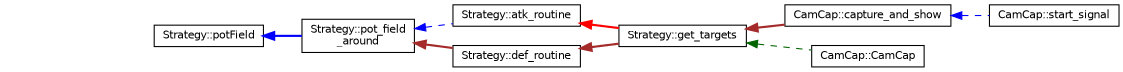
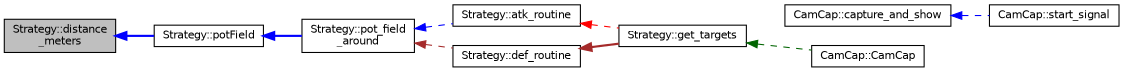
(605, 26) -> (605, 26)
(771, 26) -> none
none -> (60, 36)
(439, 46) -> (439, 46)
